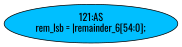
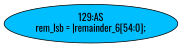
(91, 24) -> (91, 24)
